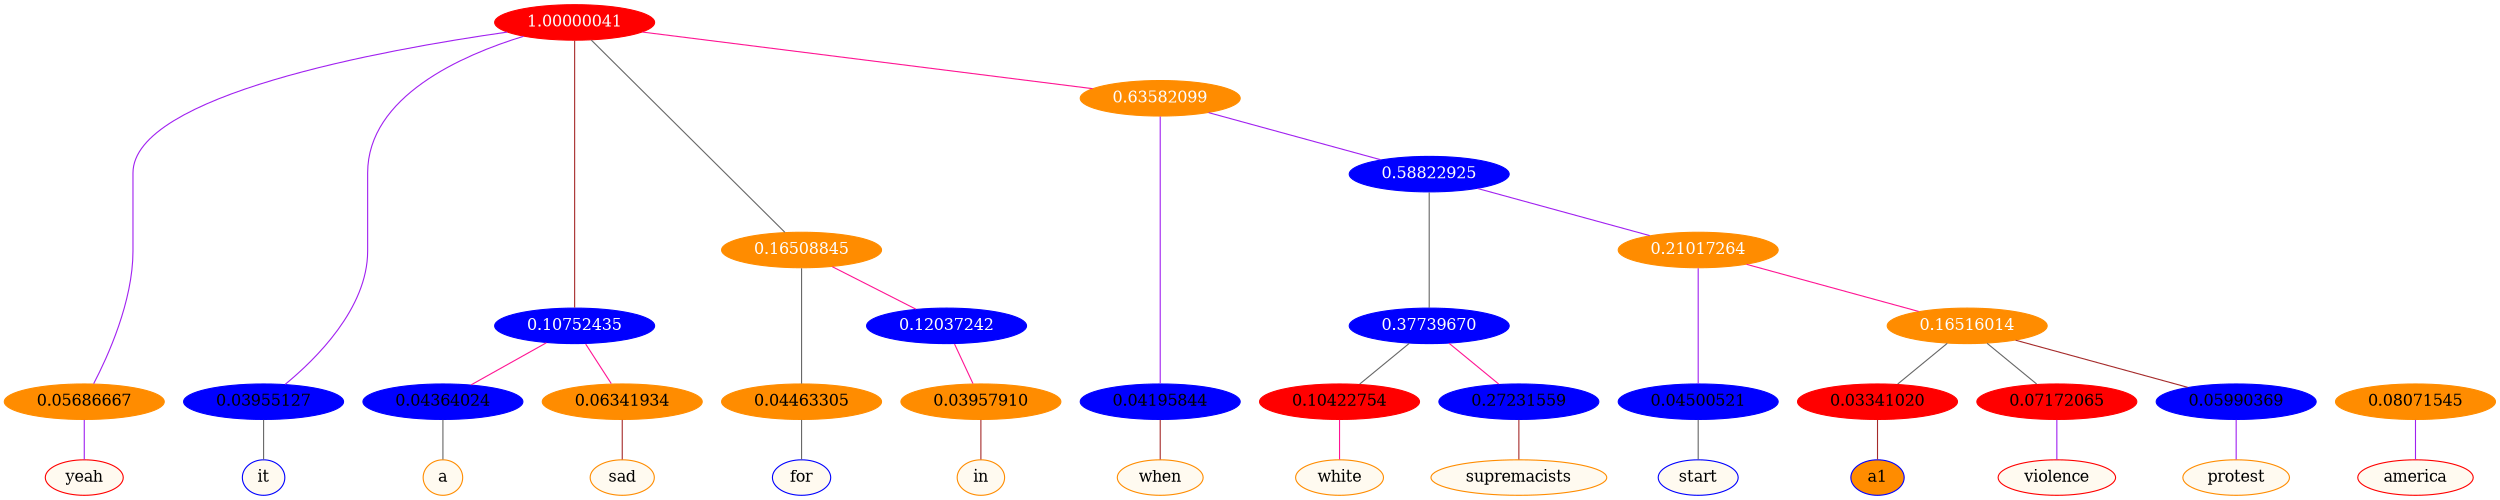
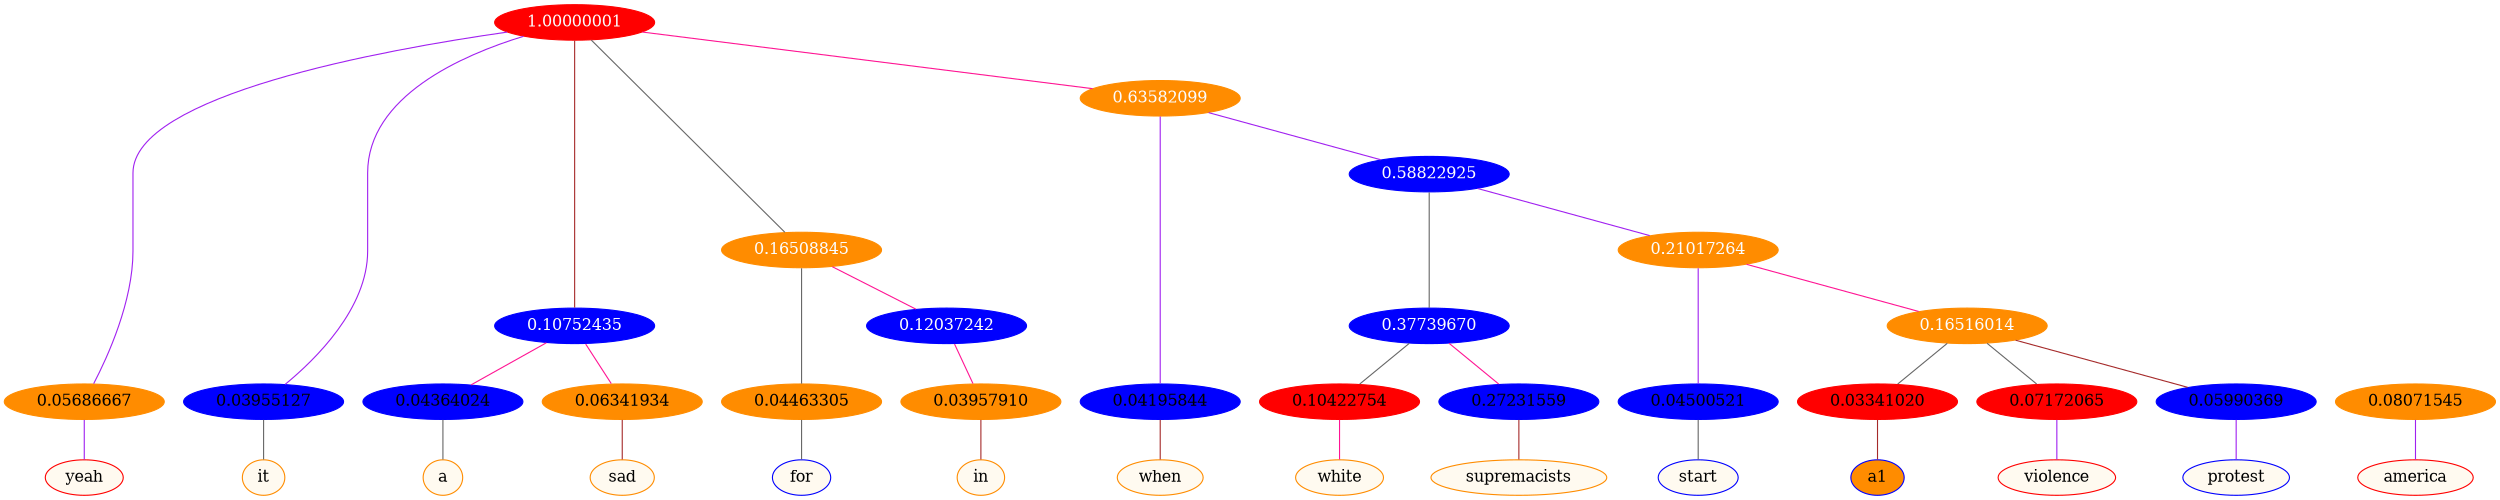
(575, 22) -> (575, 22)
(264, 478) -> (264, 478)
(2236, 478) -> (2236, 478)
